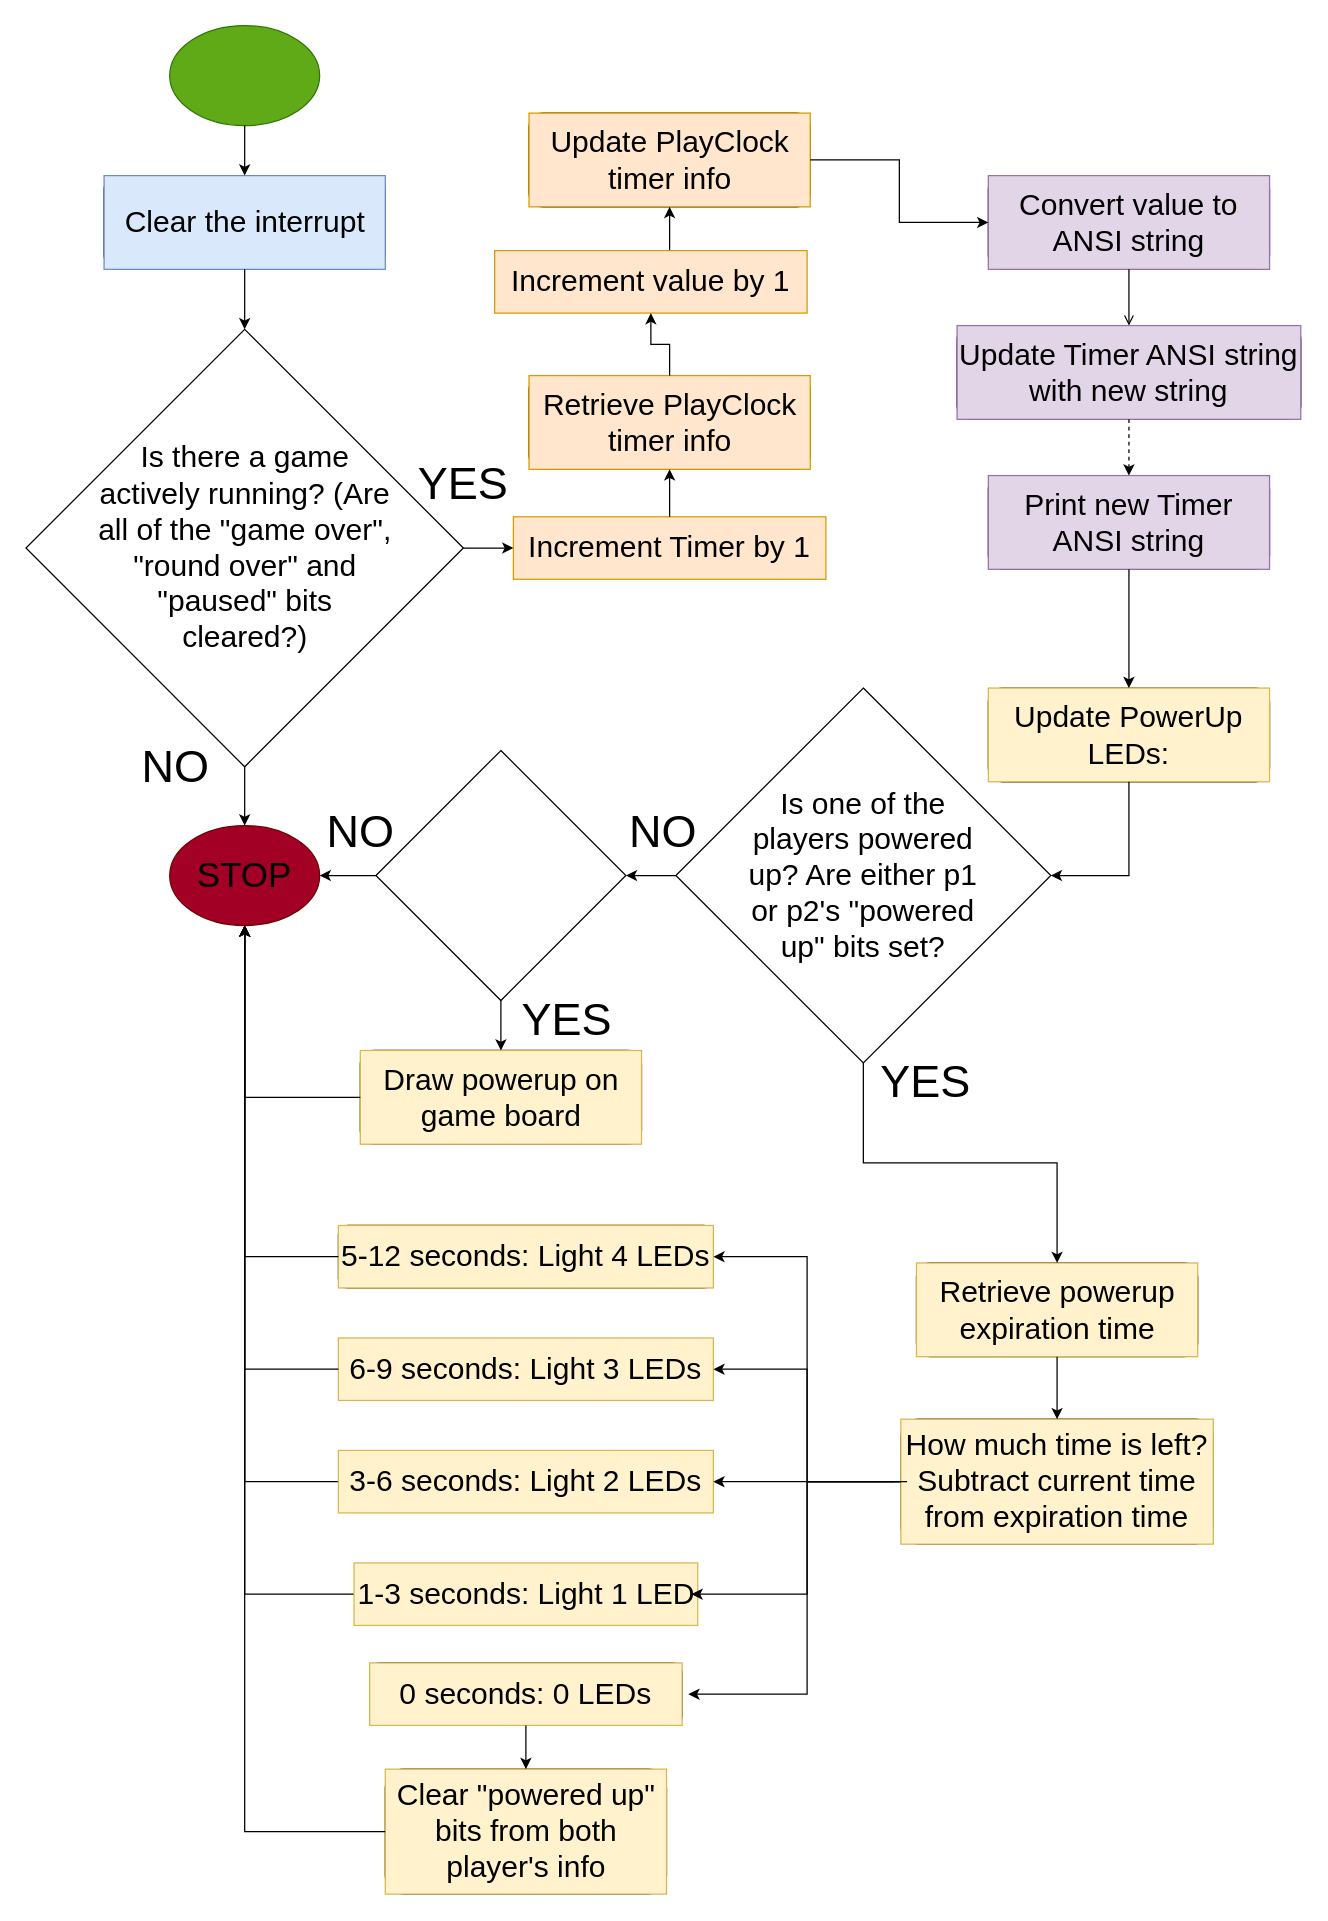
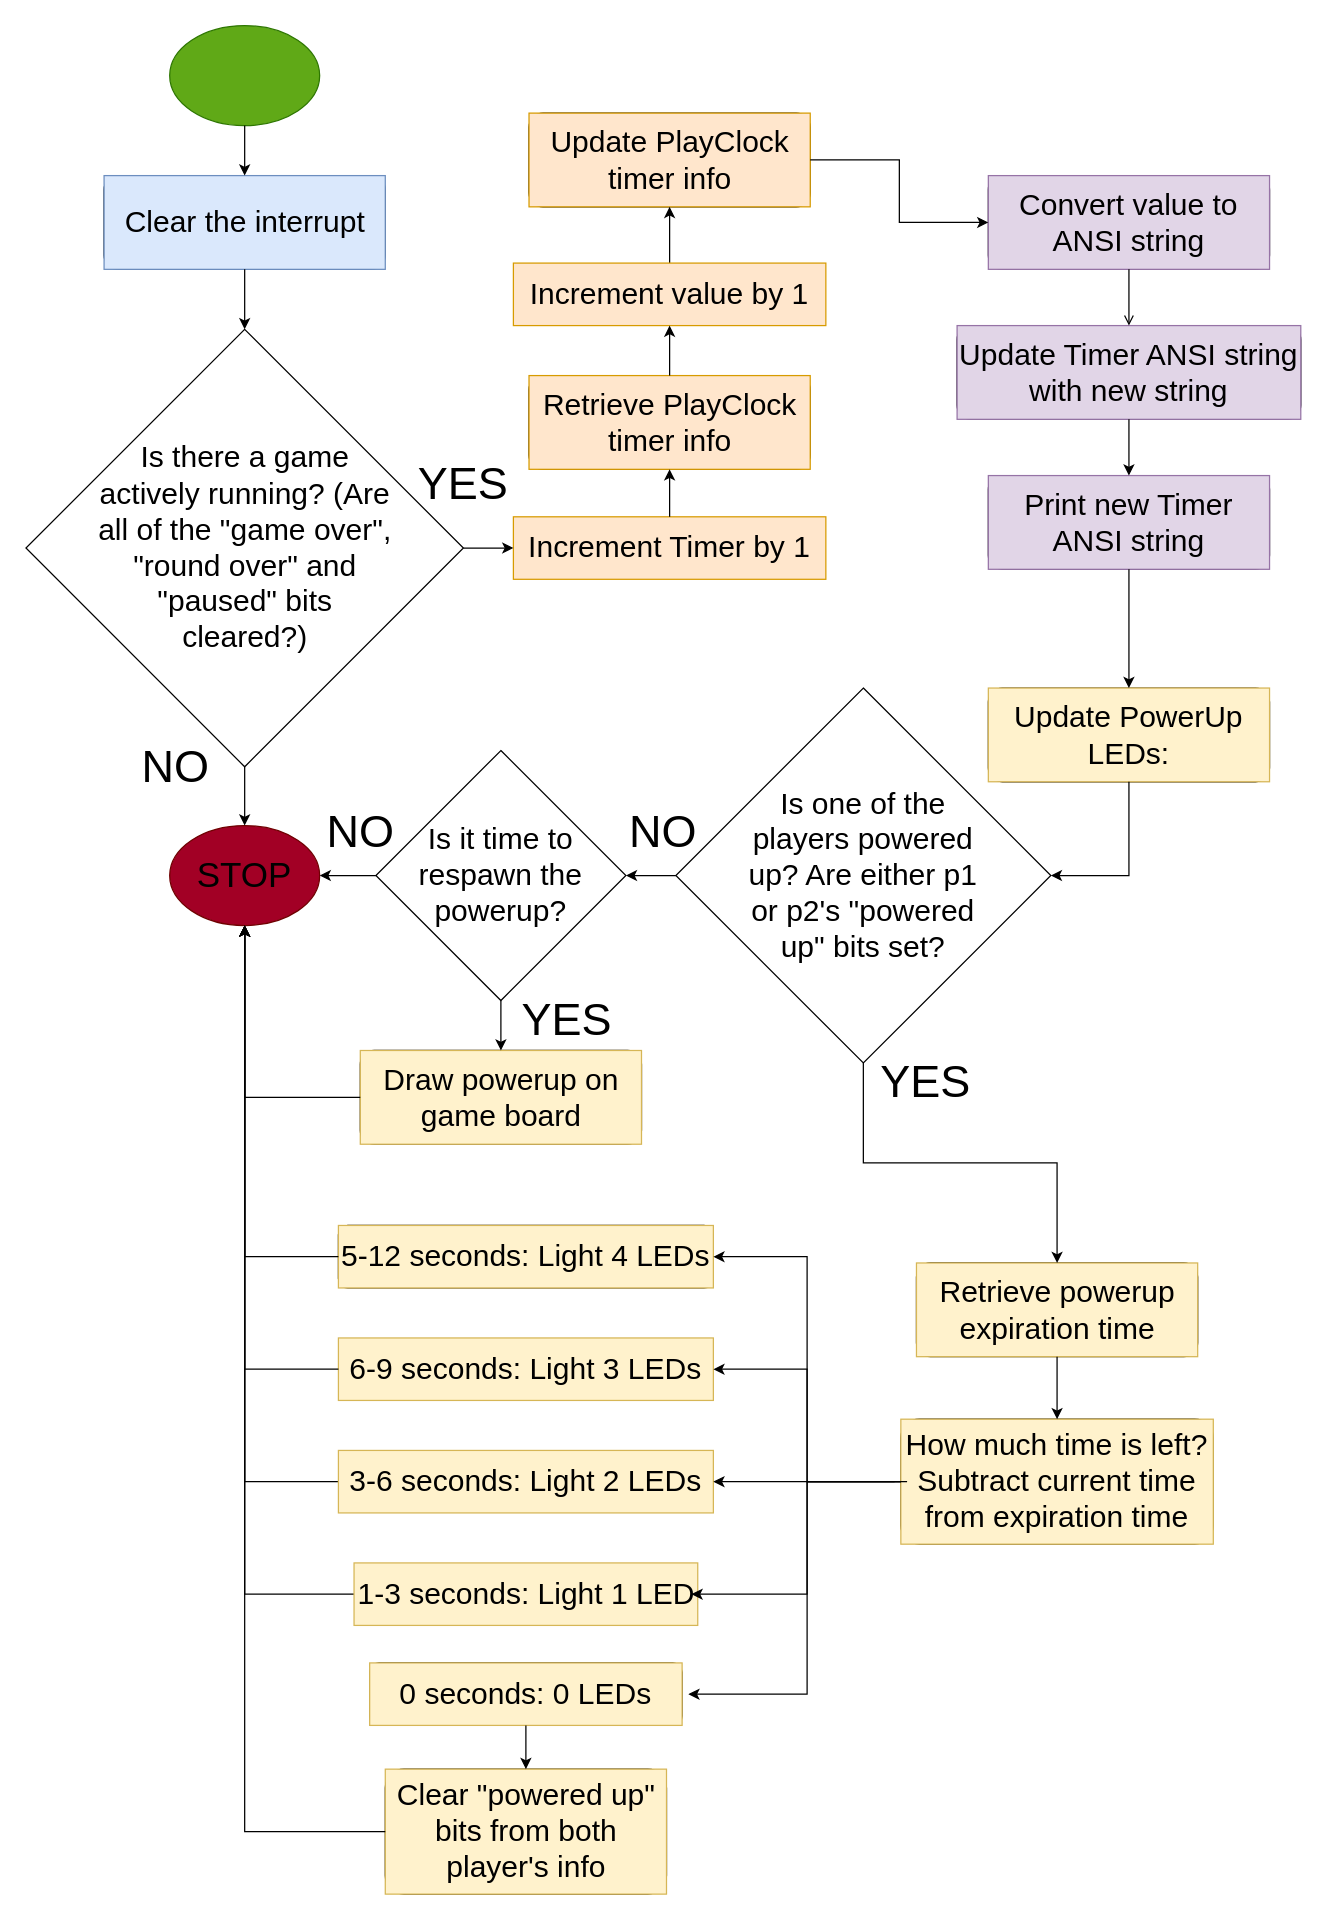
(651, 282) -> (669, 294)
(1129, 443) -> (1129, 443)
none -> (501, 876)
